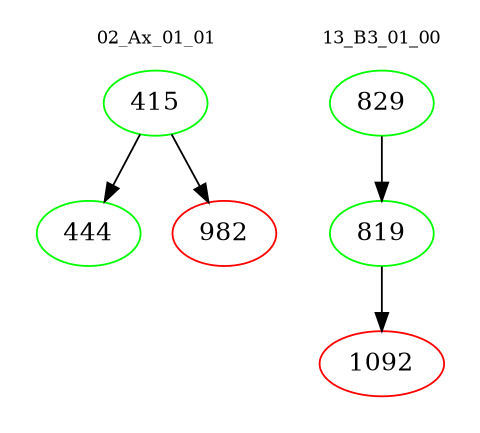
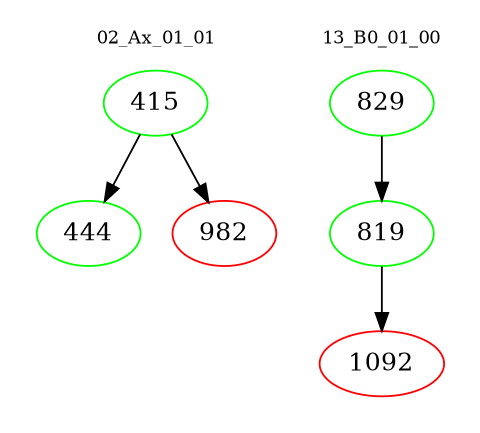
(382, 39) -> (382, 39)
